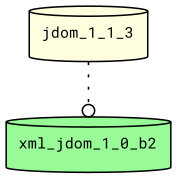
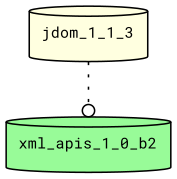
(88, 145) -> (88, 145)
